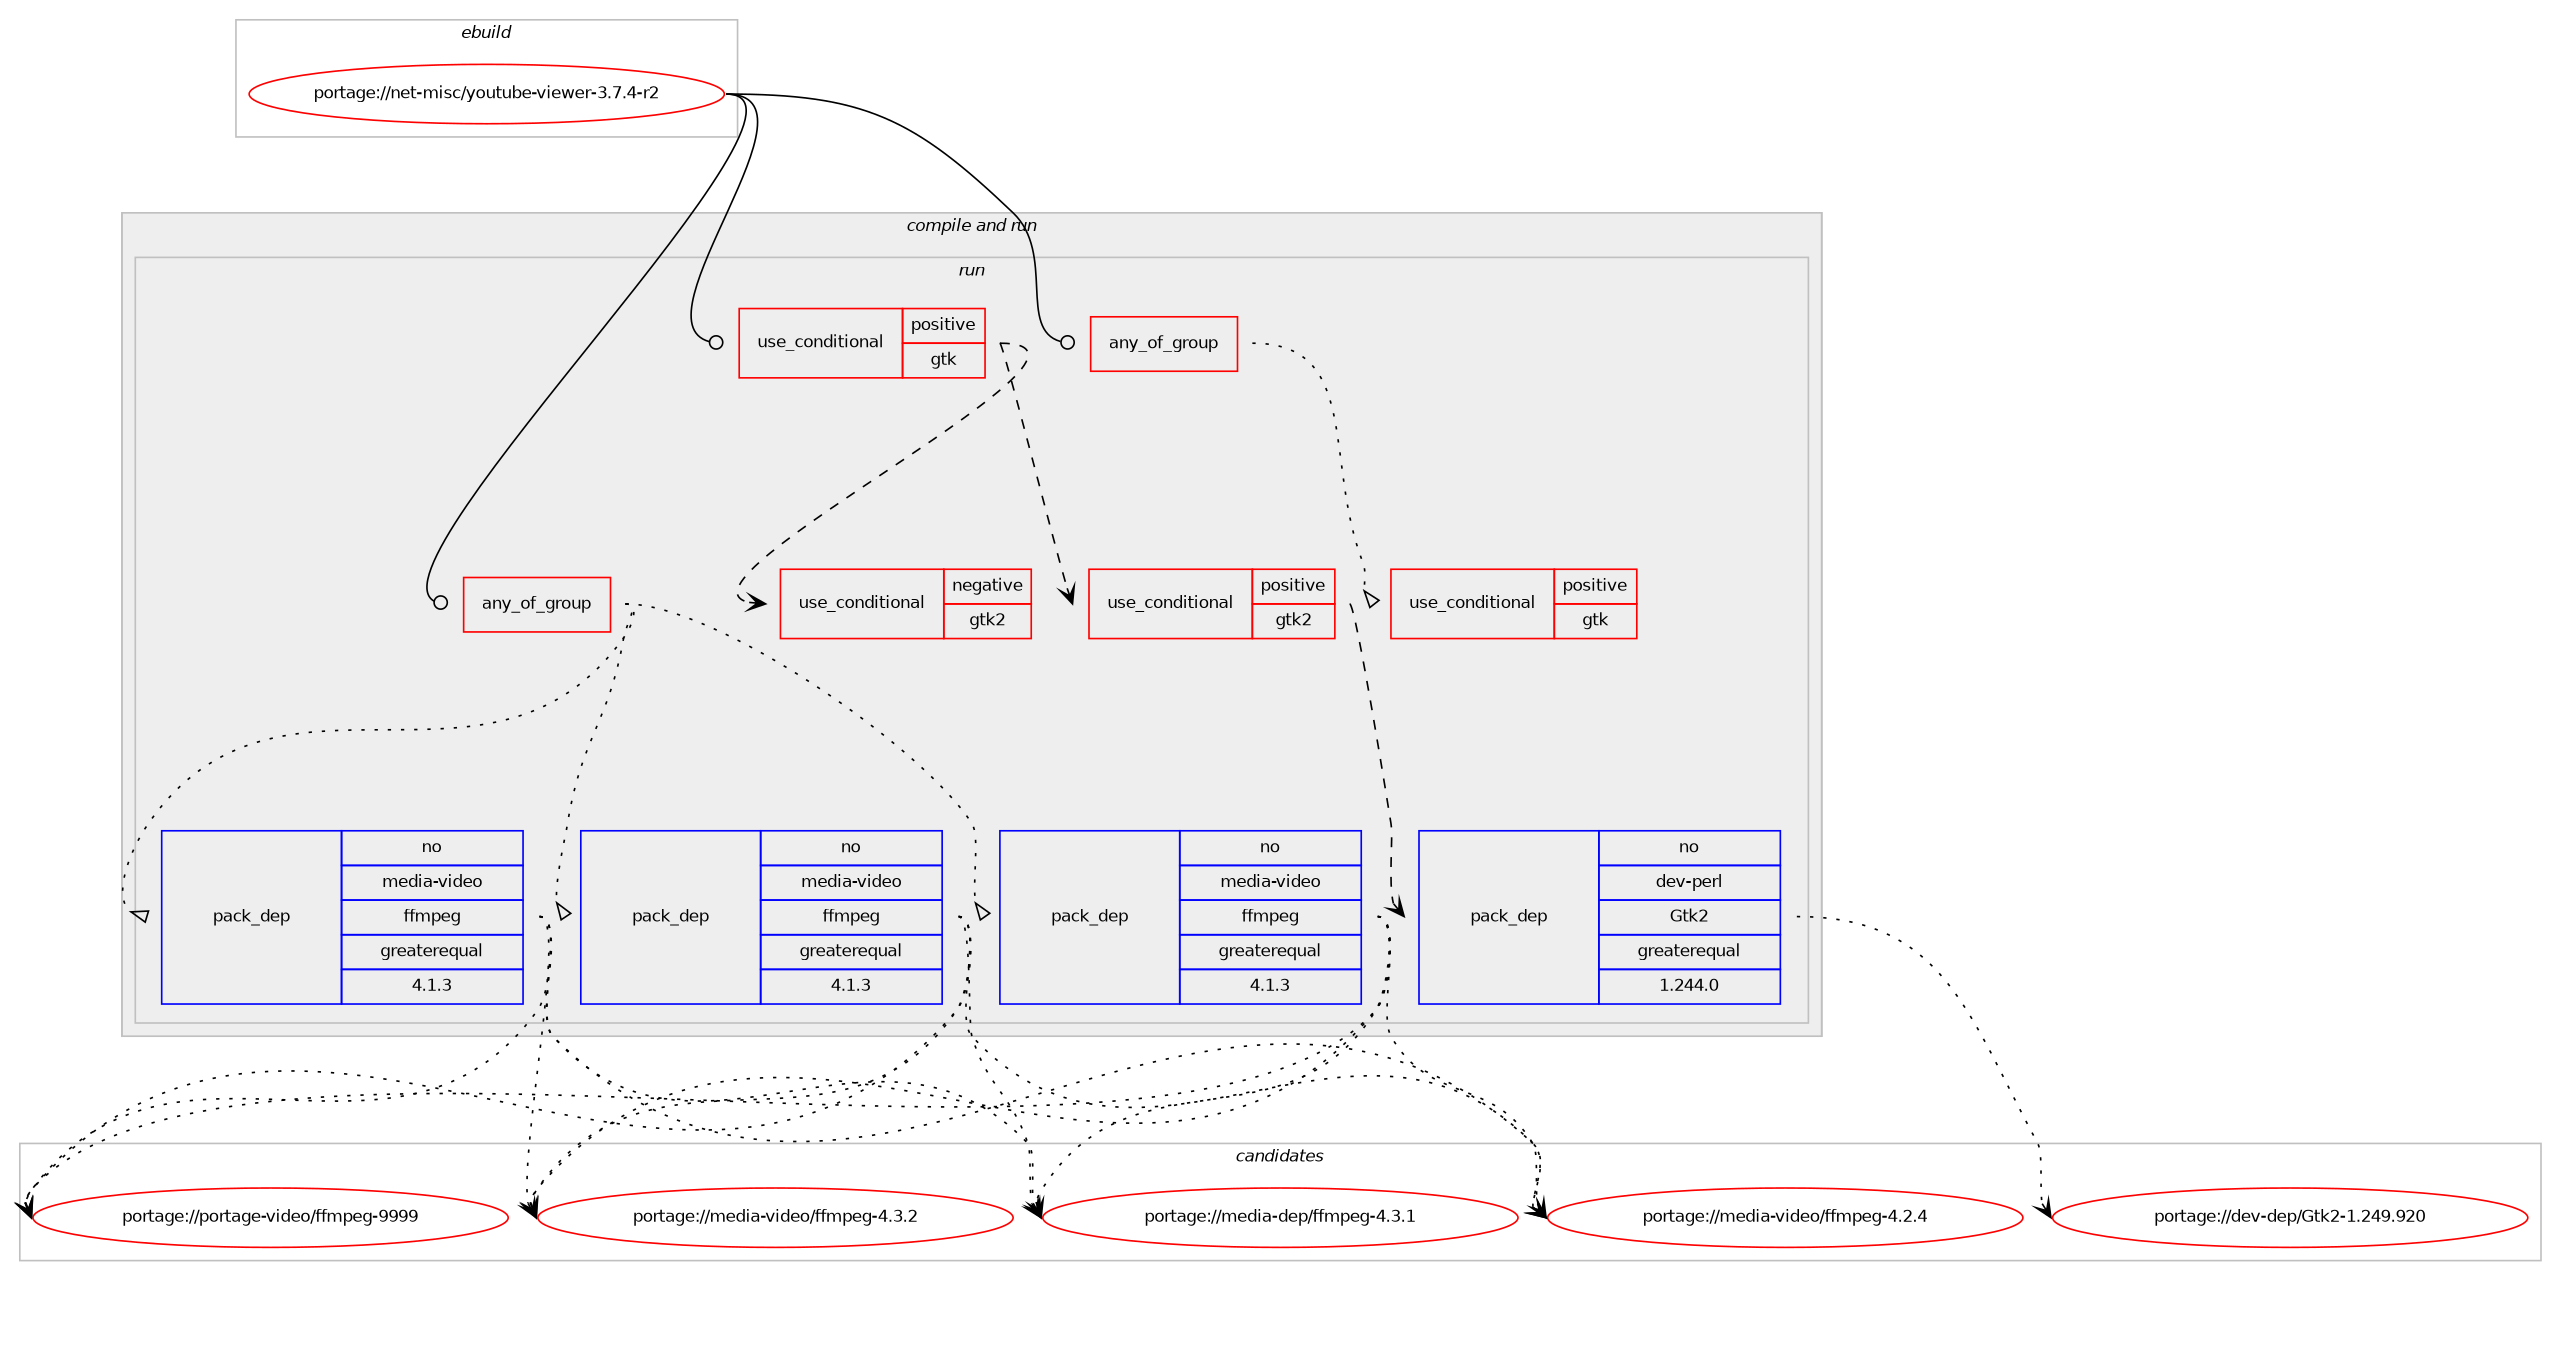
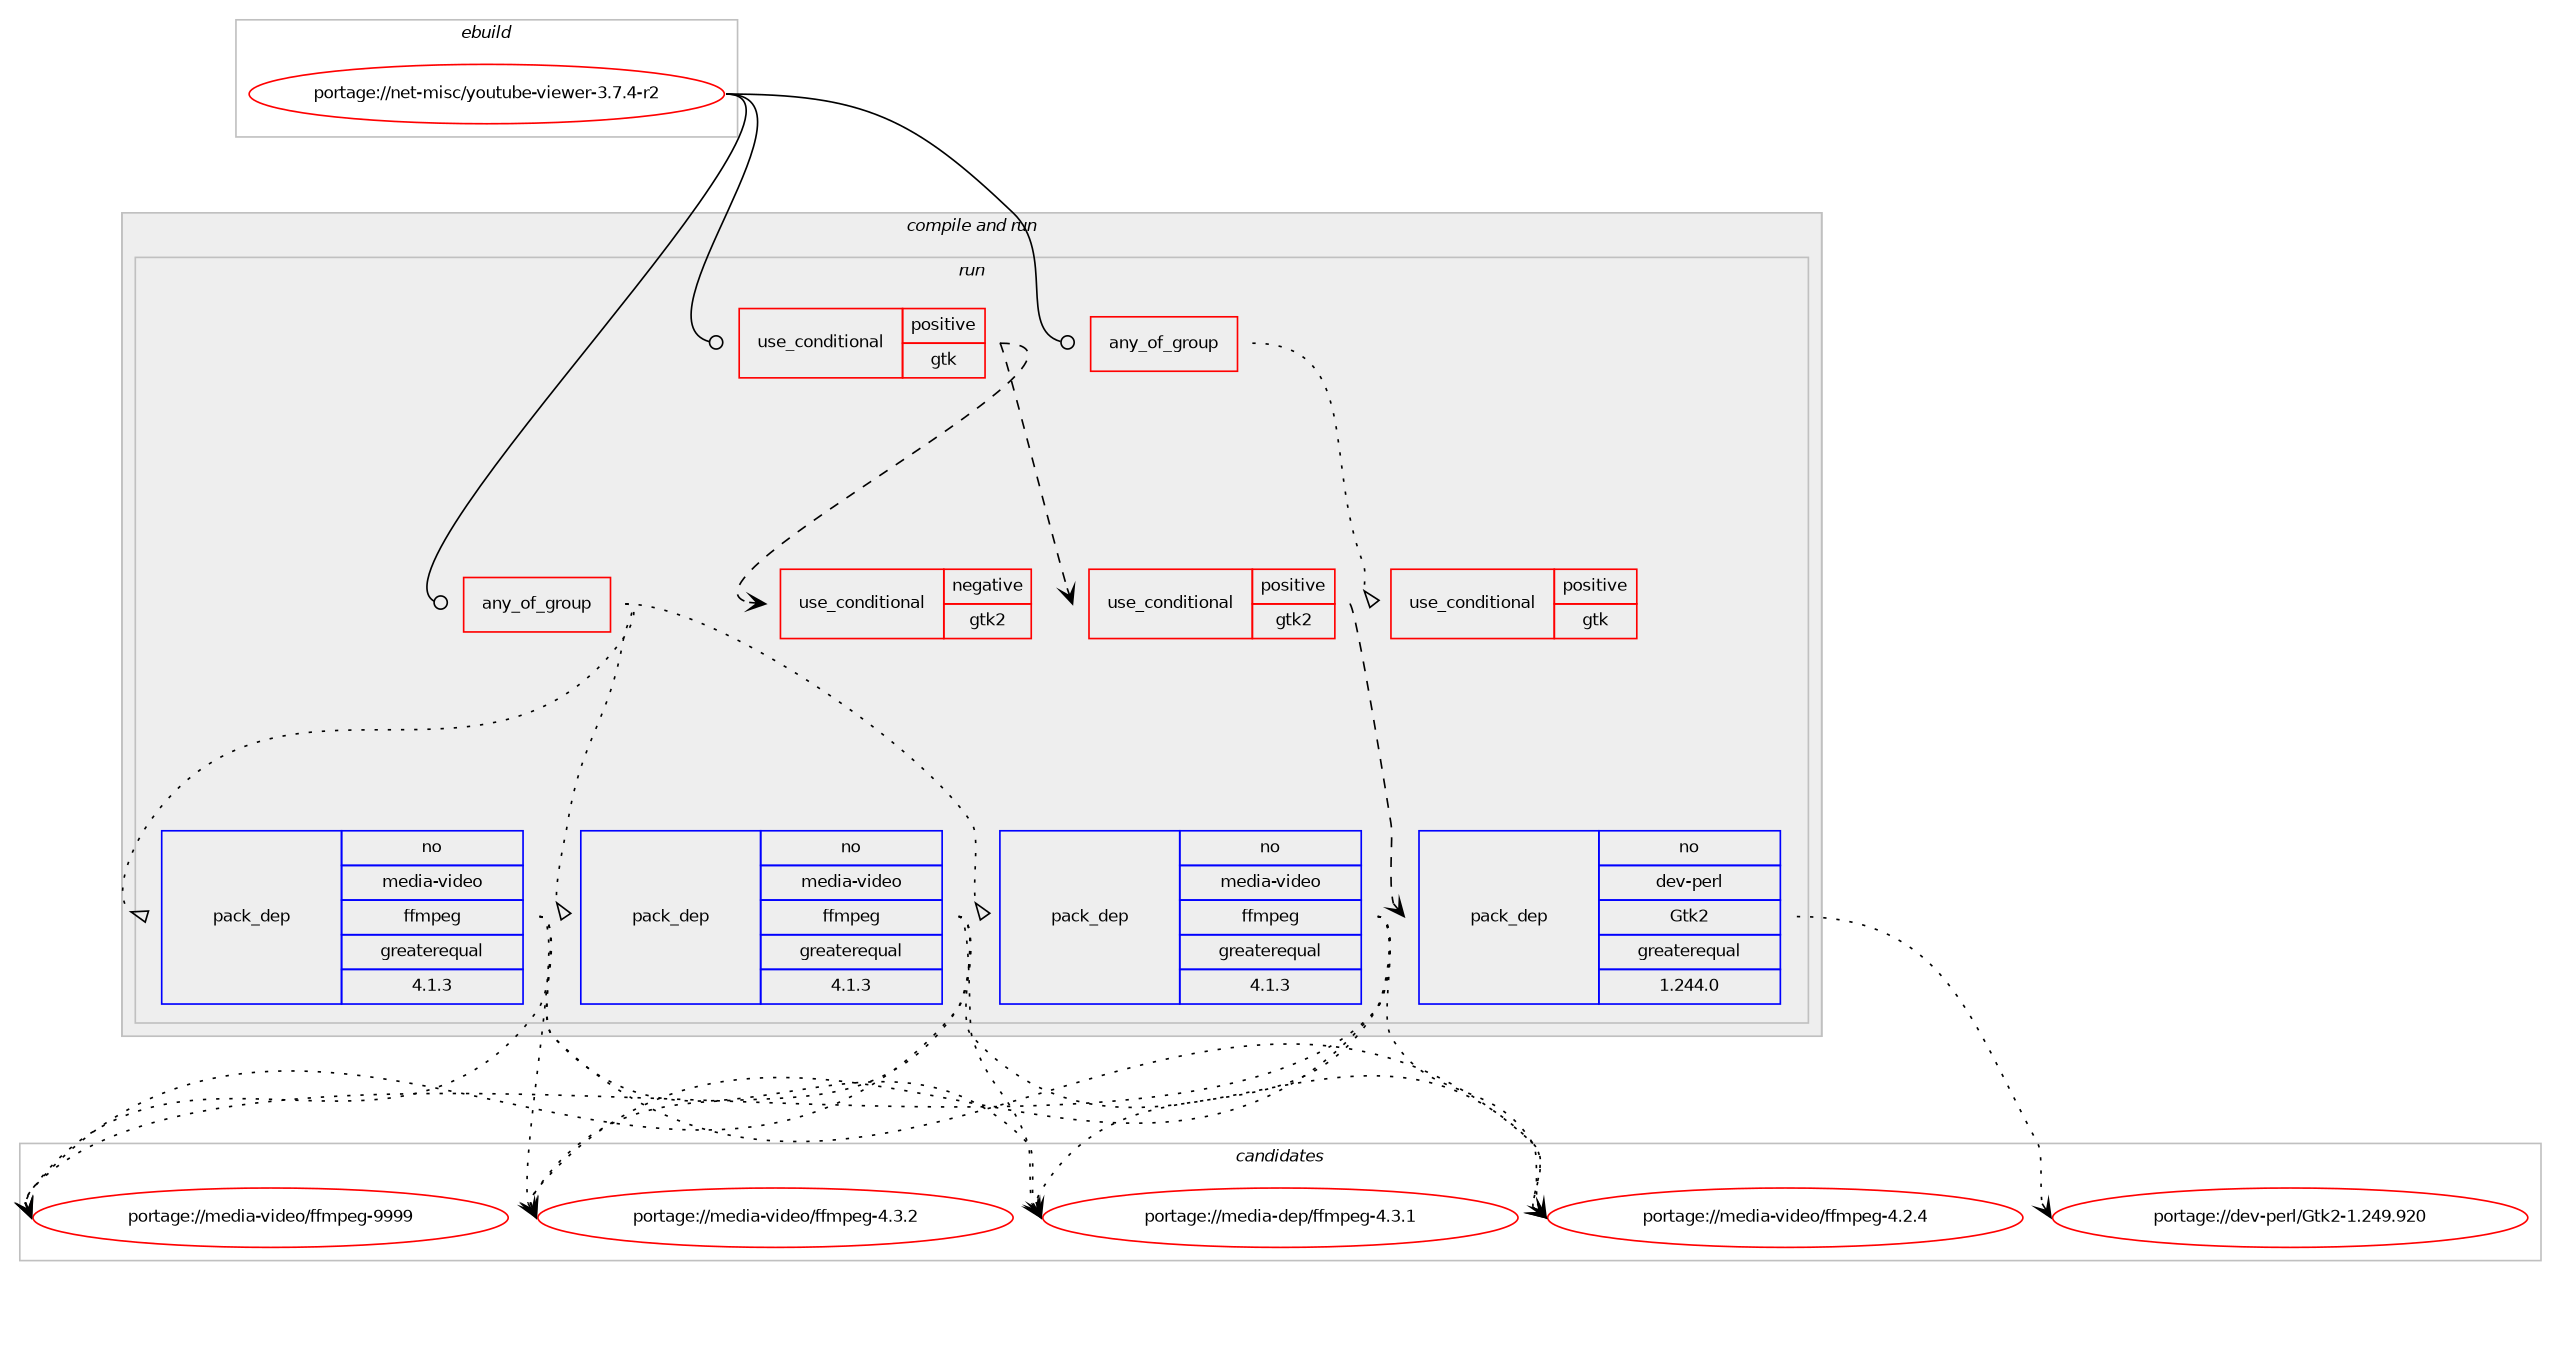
(271, 1218) -> (271, 1218)
(2290, 1218) -> (2290, 1218)
